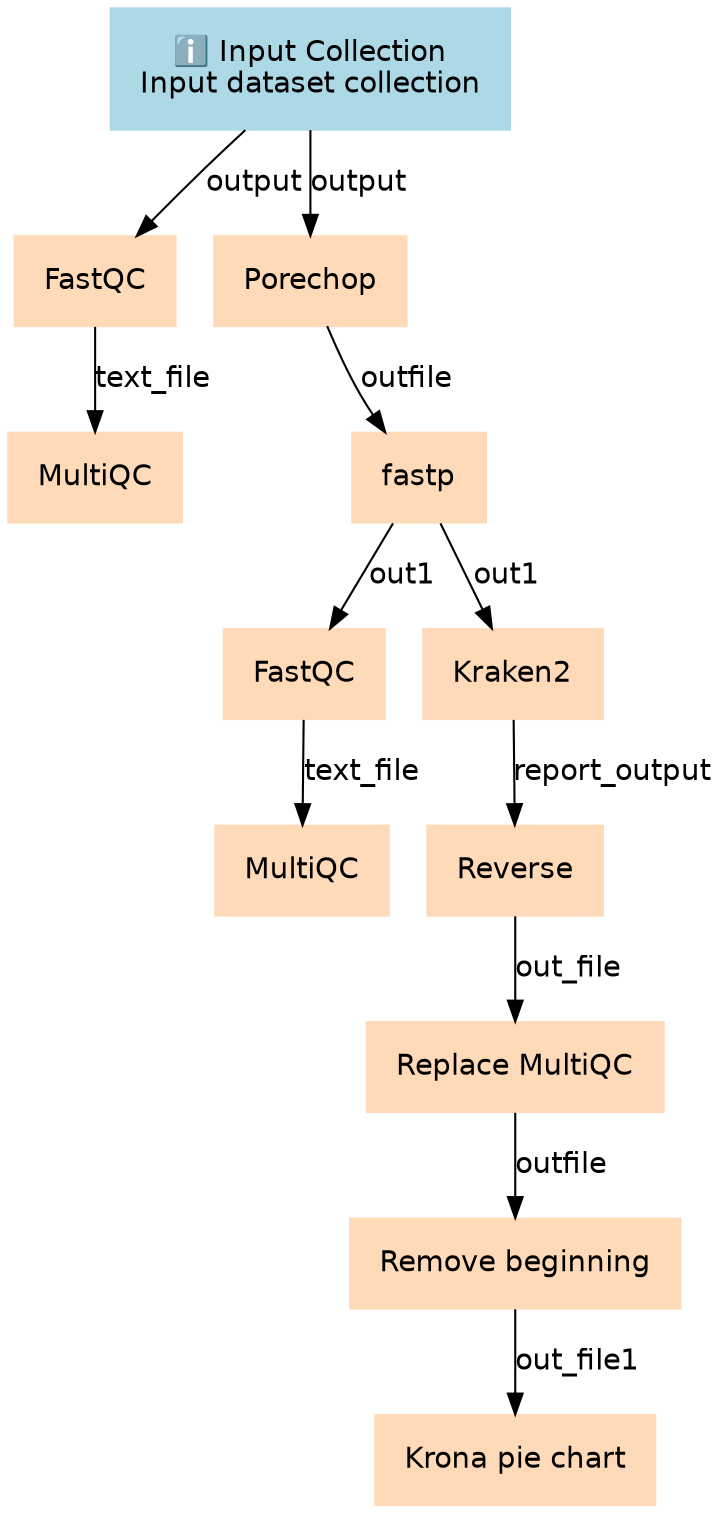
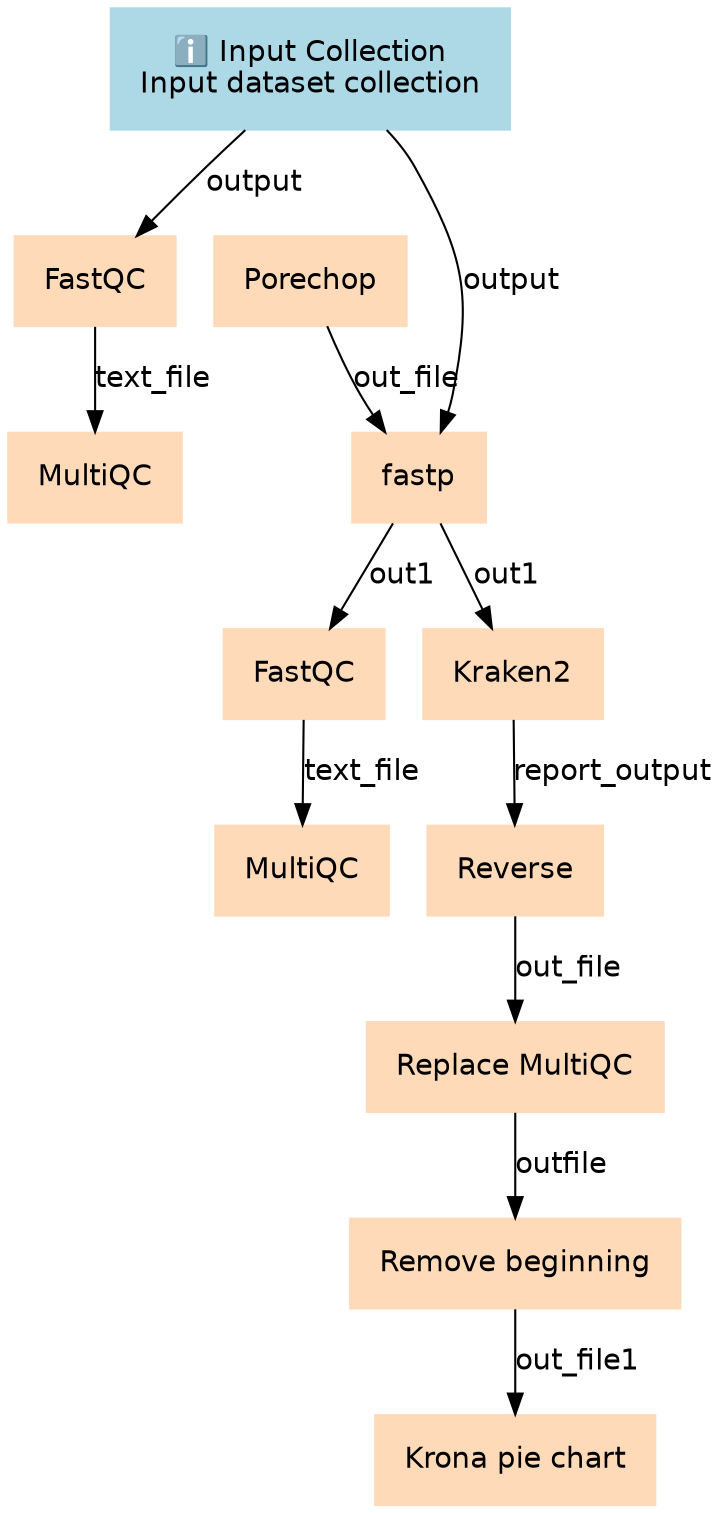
(310, 172) -> (457, 263)
(407, 379) -> (407, 379)
